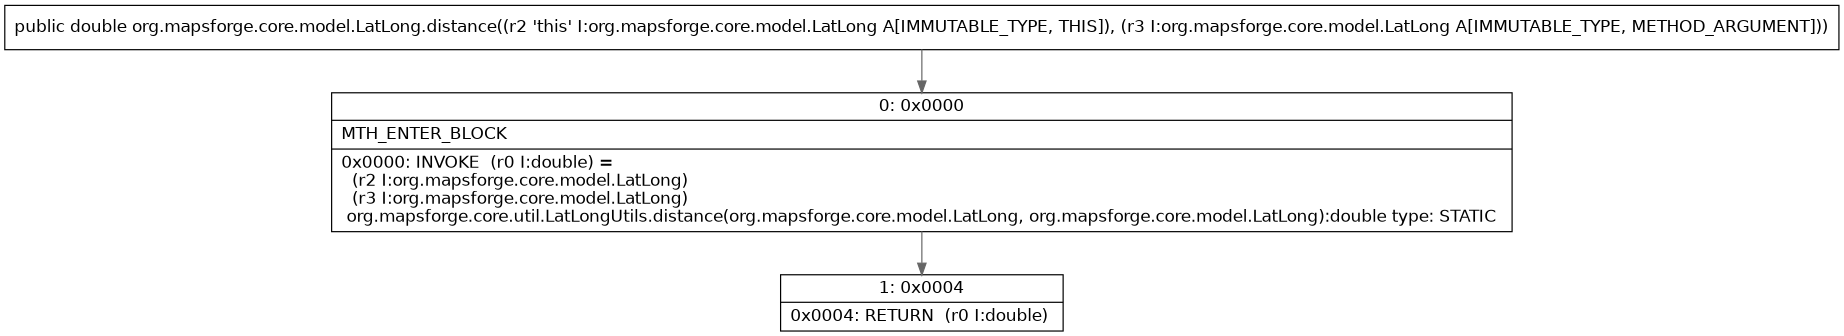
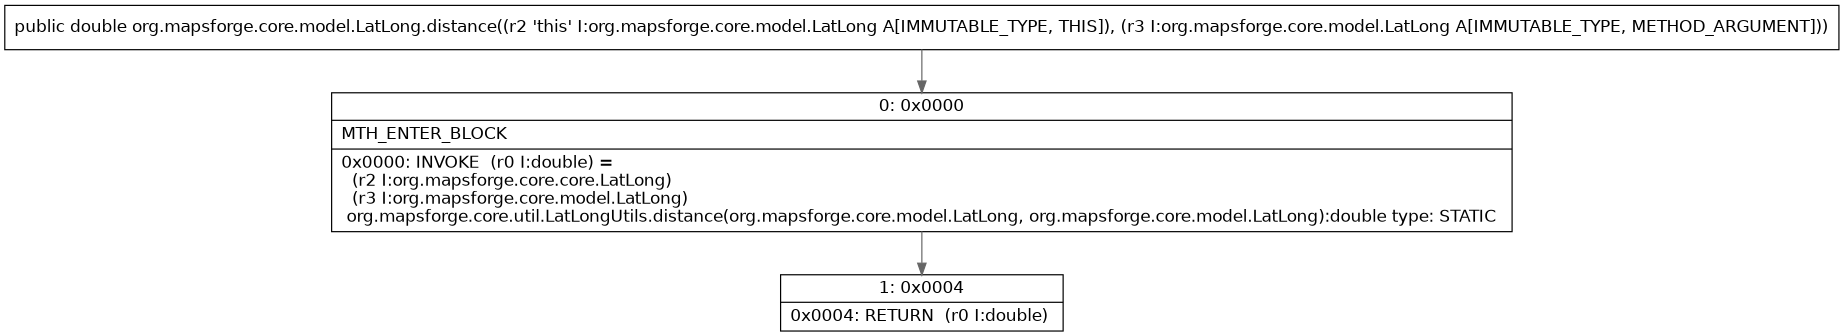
(515, 181) -> (507, 181)
